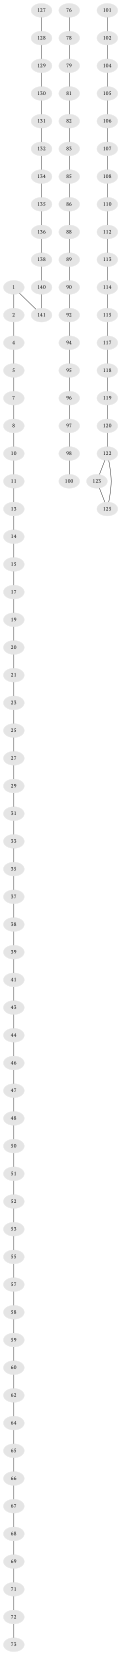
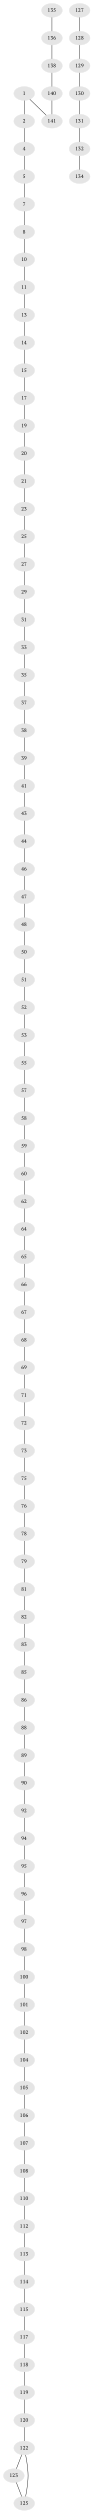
(42, 190) -> none
none -> (24, 1478)
none -> (24, 1991)
